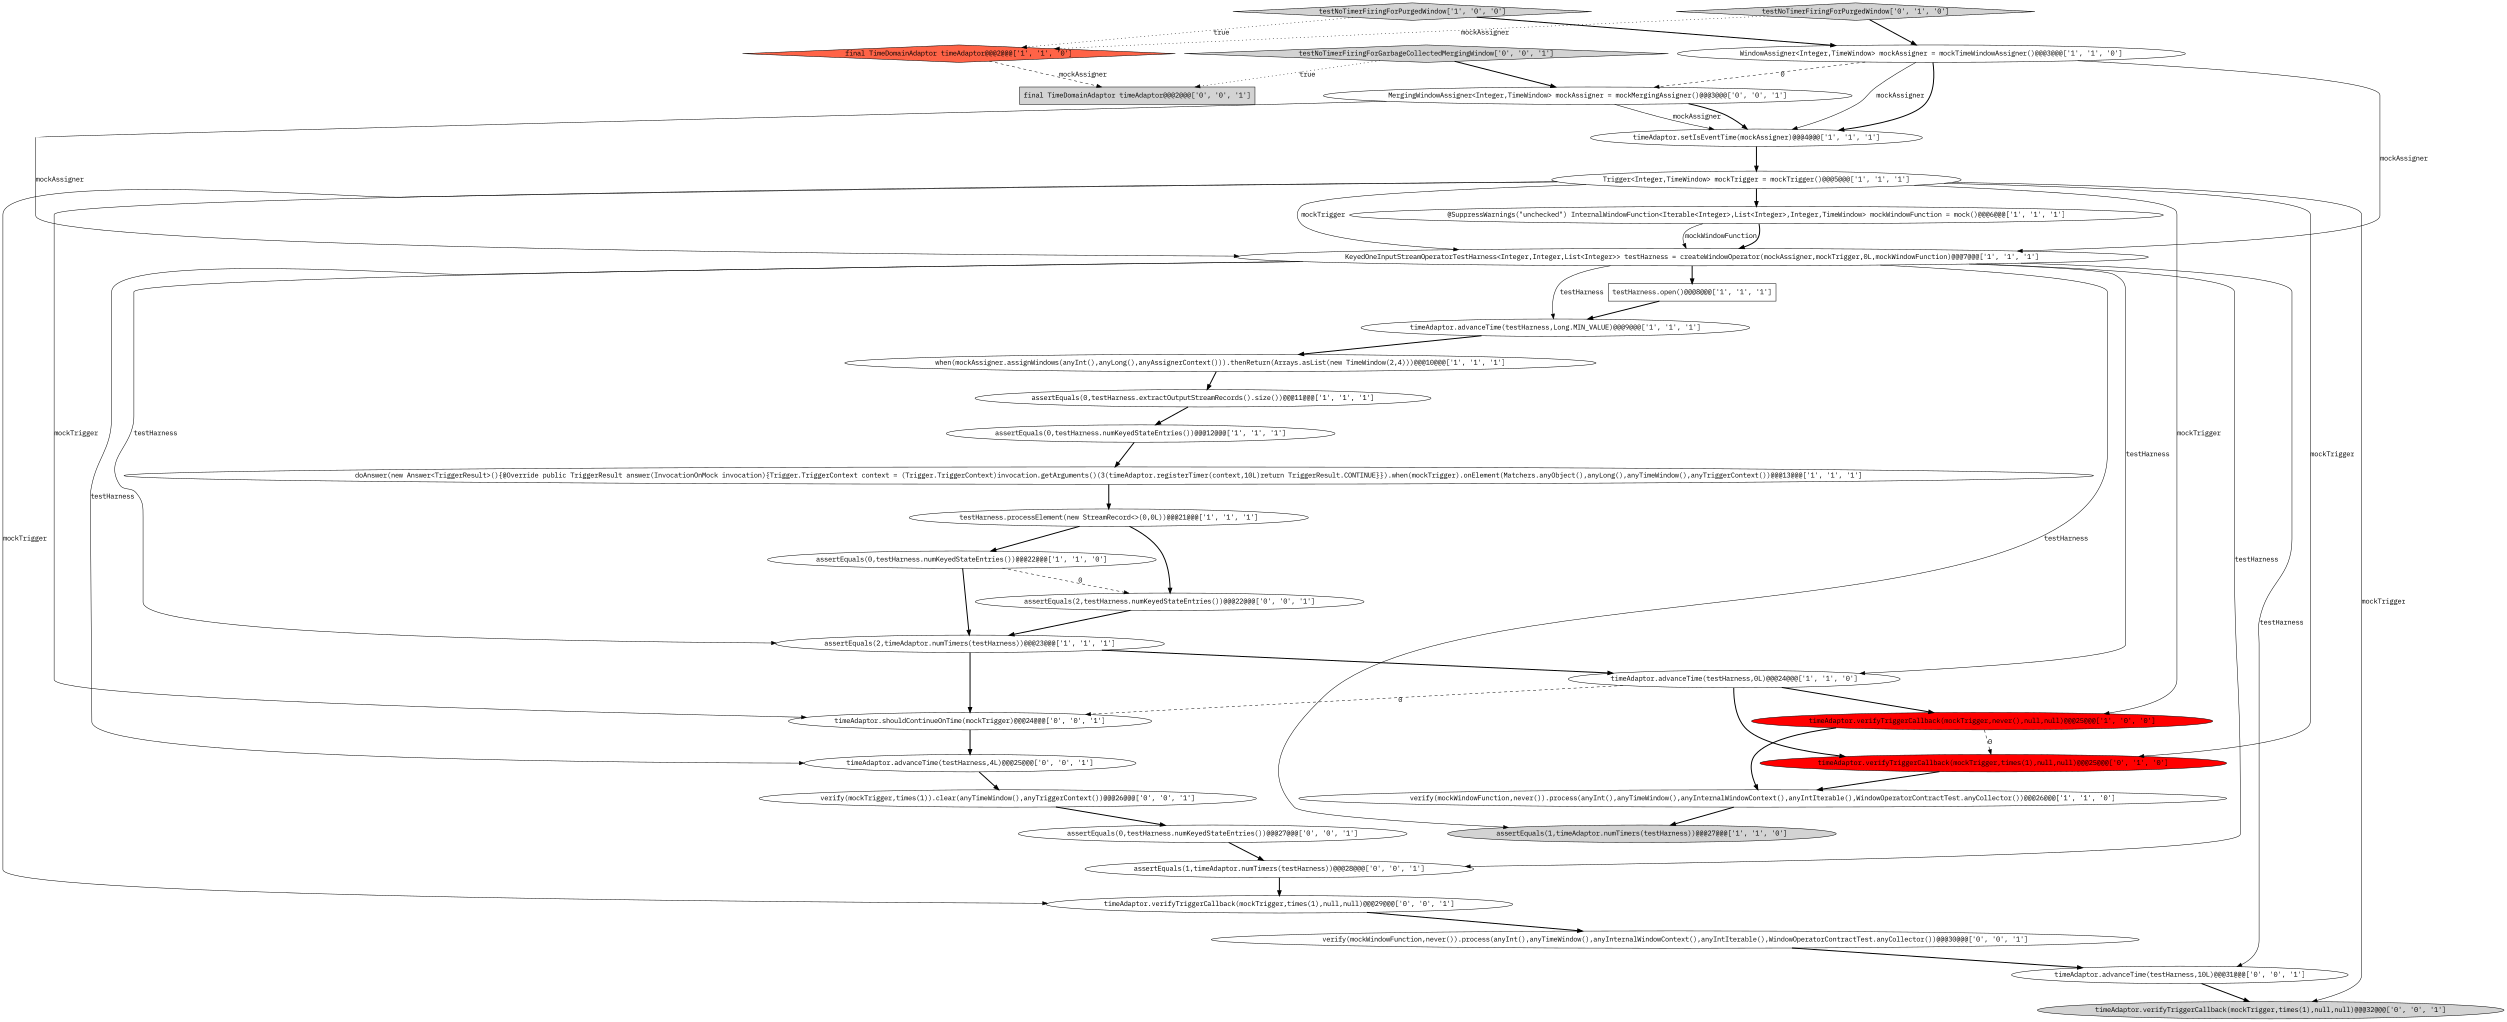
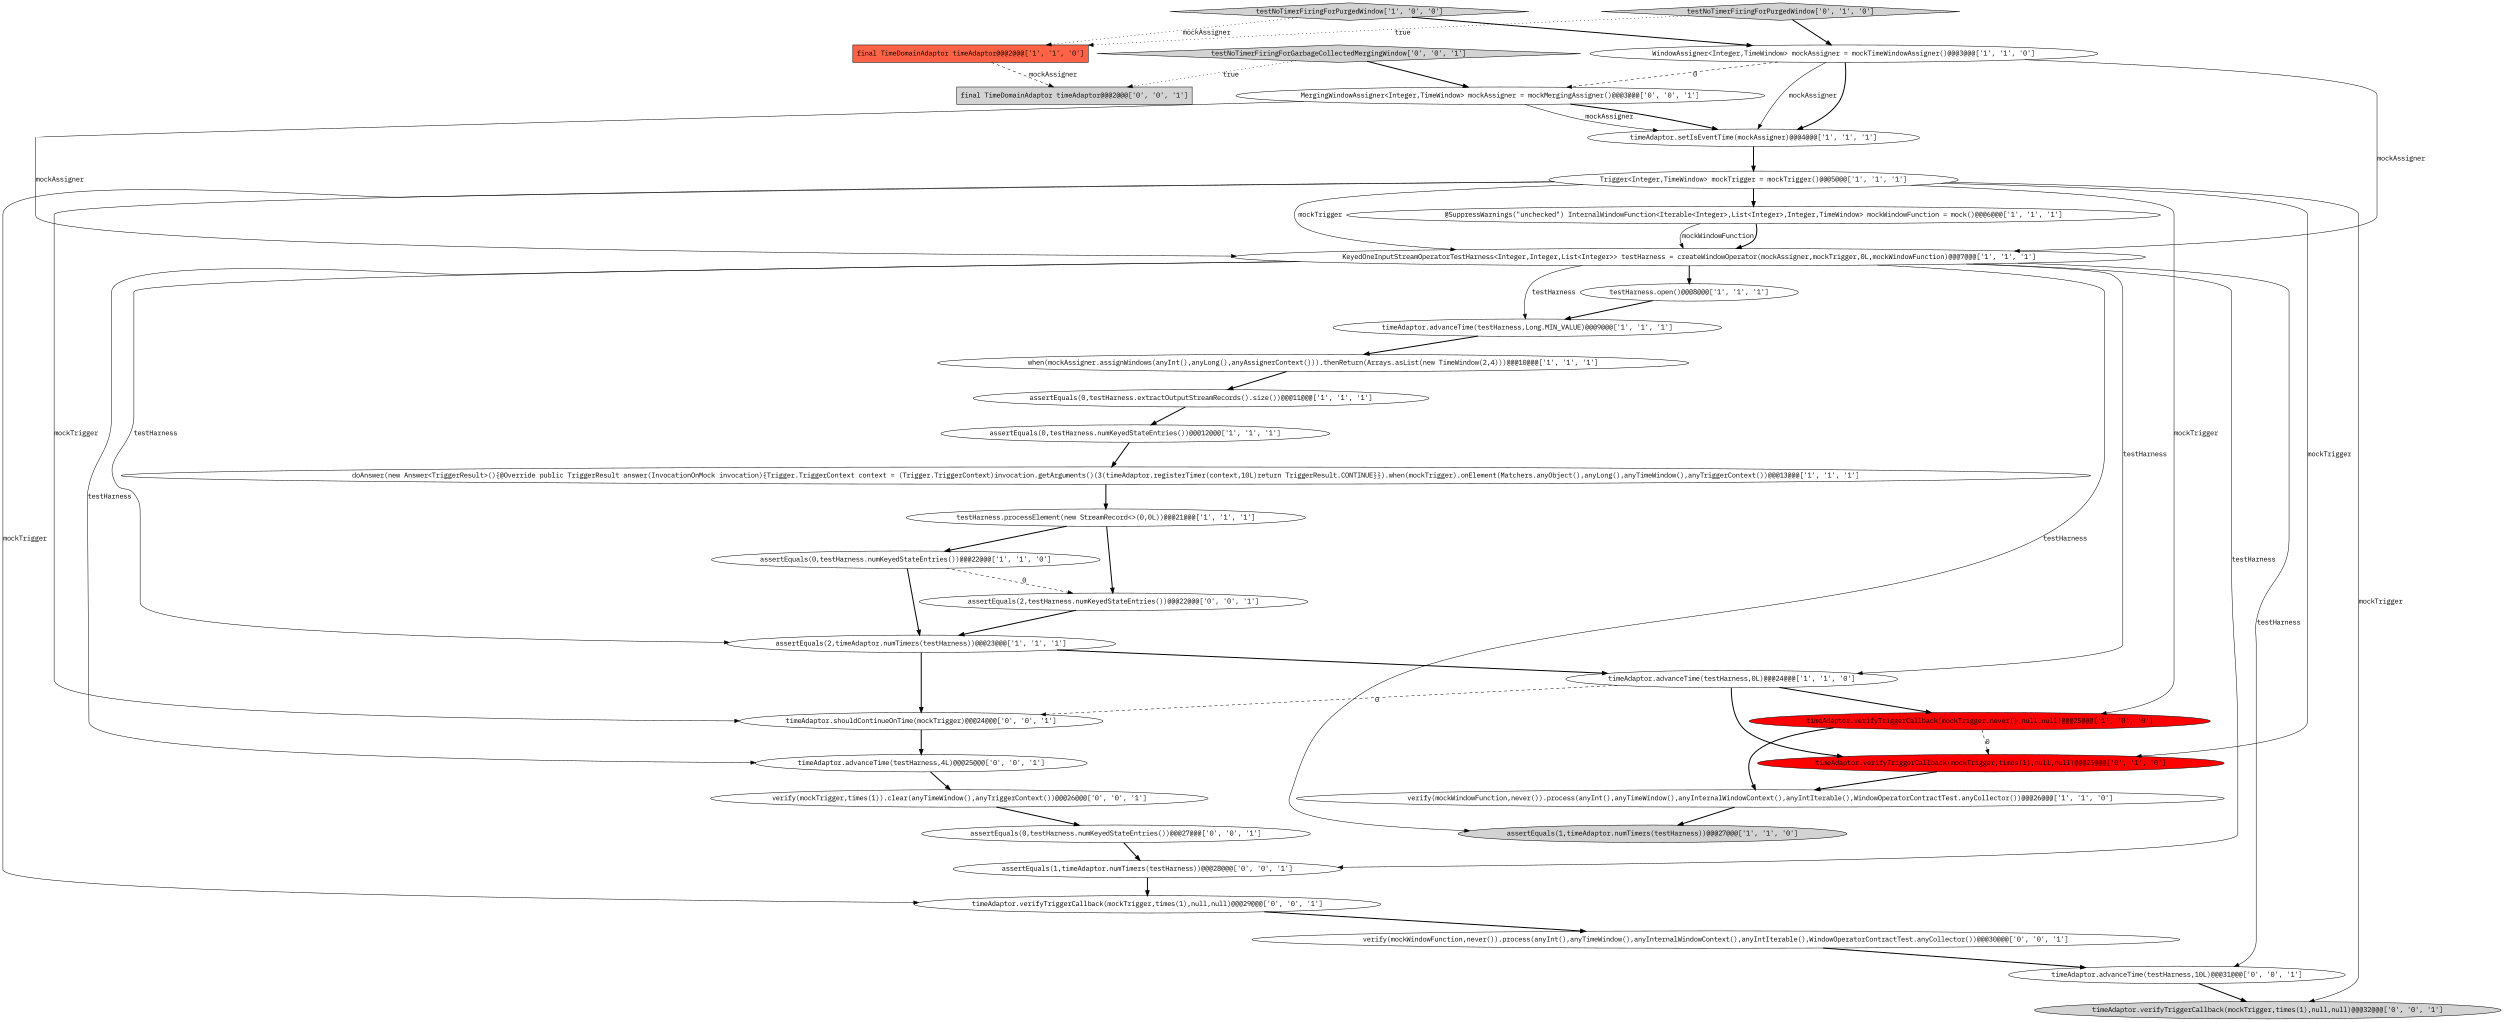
(1221, 33) -> (1207, 33)
(1485, 33) -> (1403, 33)
(959, 54) -> (971, 54)
(1692, 292) -> (1689, 292)
